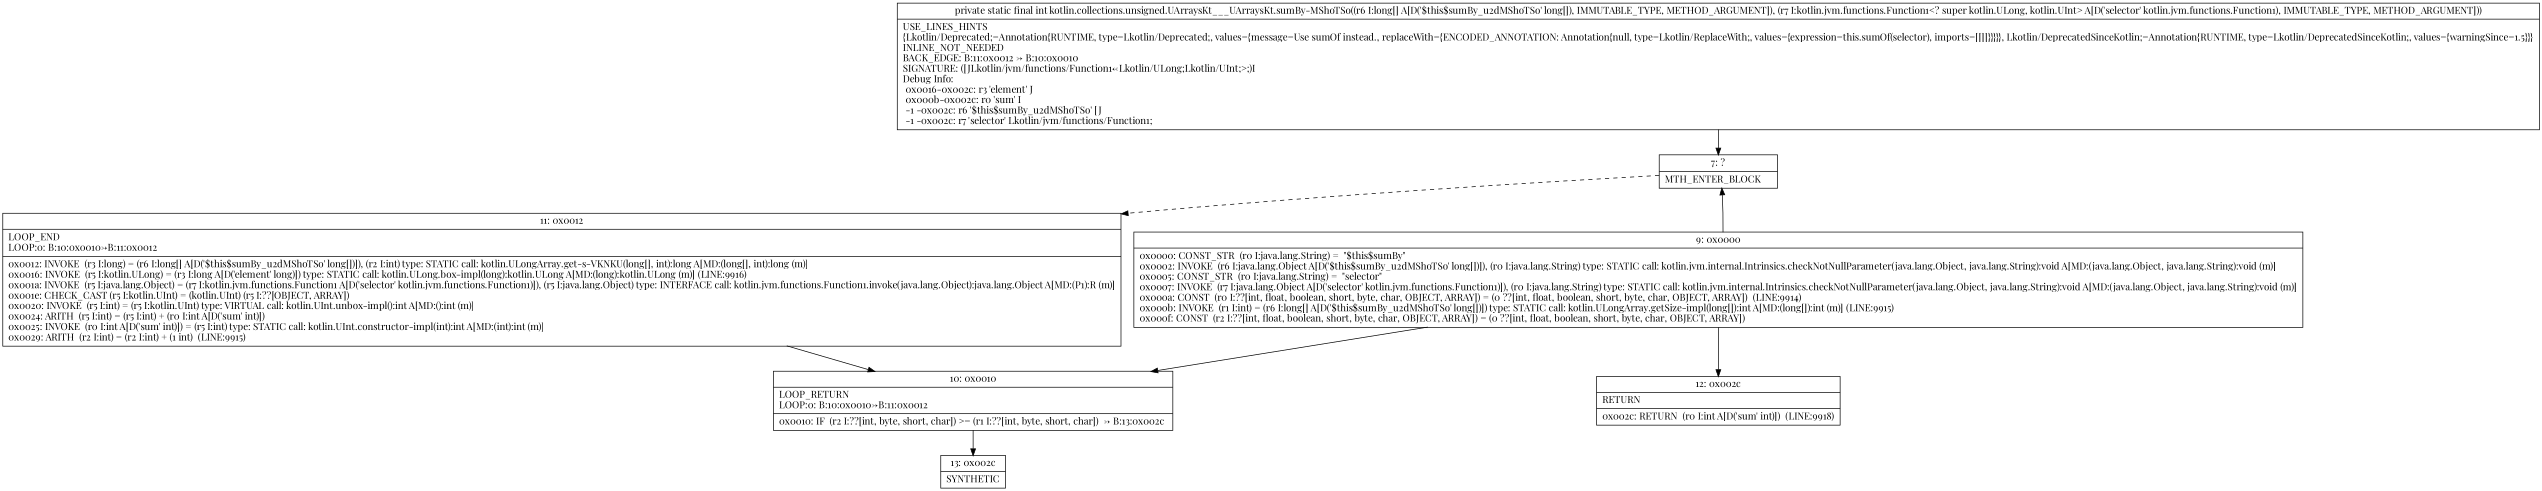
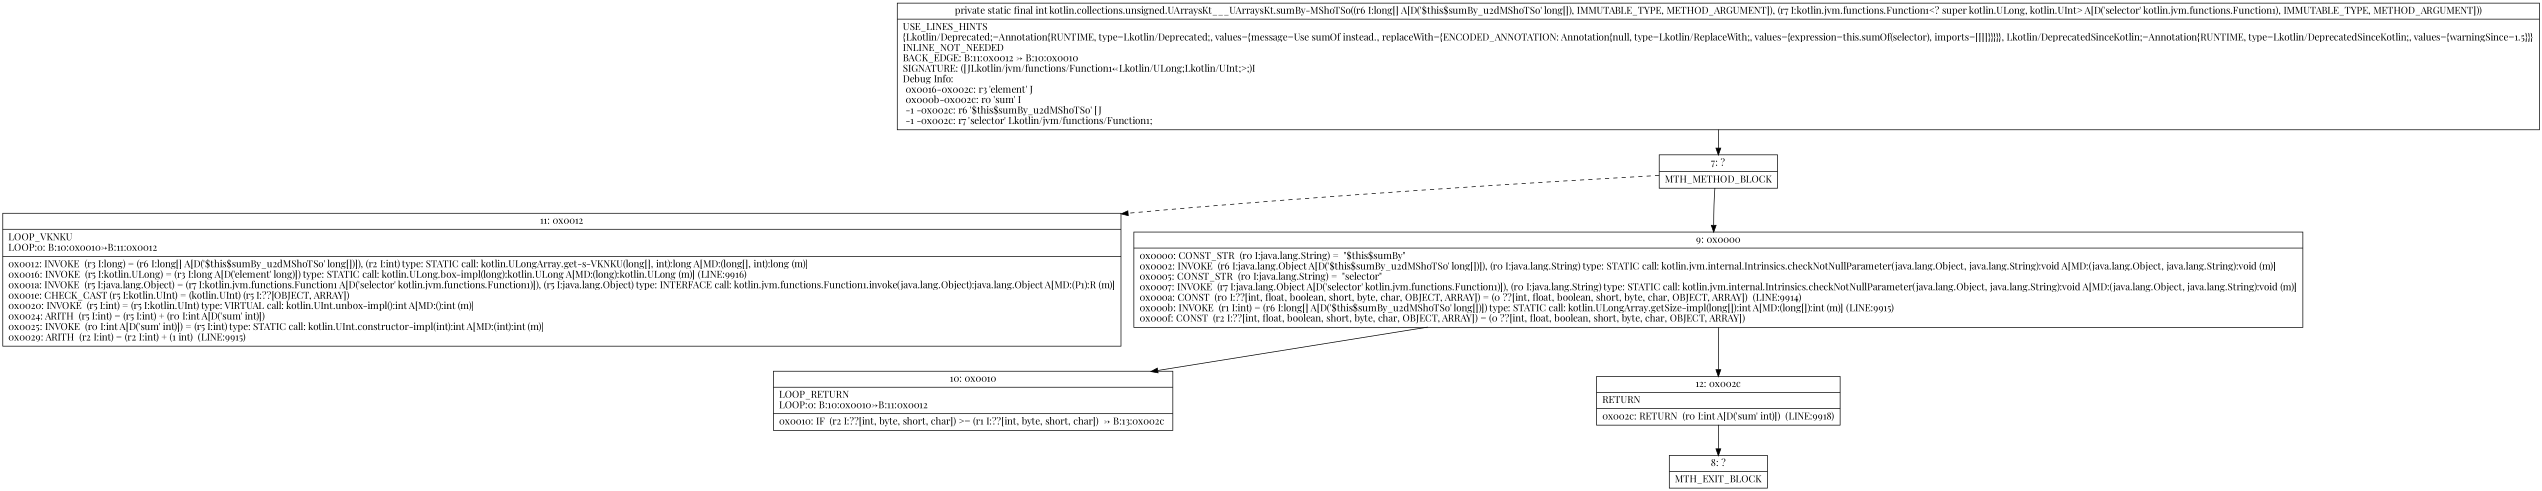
(1713, 180) -> (1718, 180)
(1723, 214) -> (1714, 207)
(34, 237) -> (41, 237)
(828, 358) -> none
(973, 472) -> none
none -> (1718, 472)
